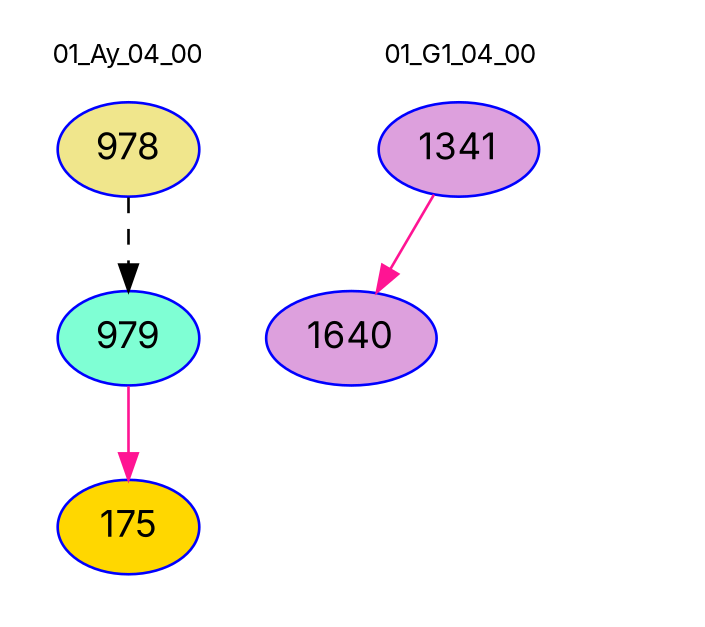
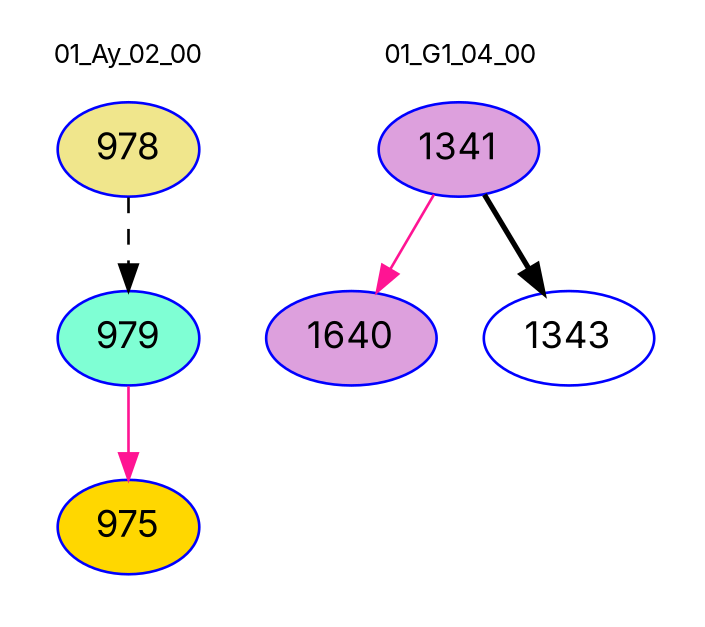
(128, 56) -> (128, 56)
none -> (569, 338)
(128, 527) -> (128, 527)
